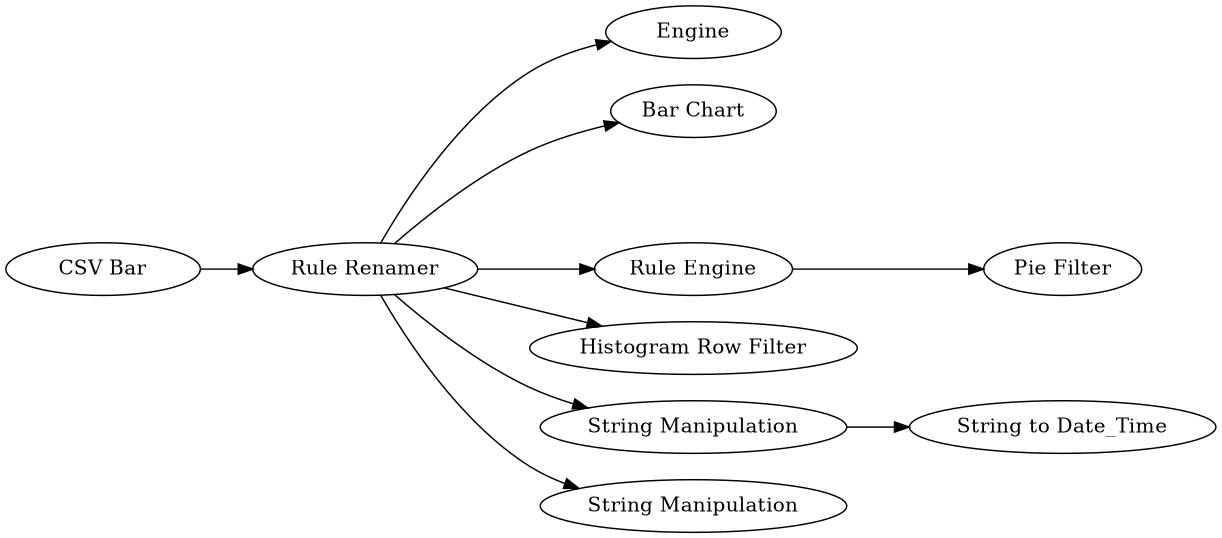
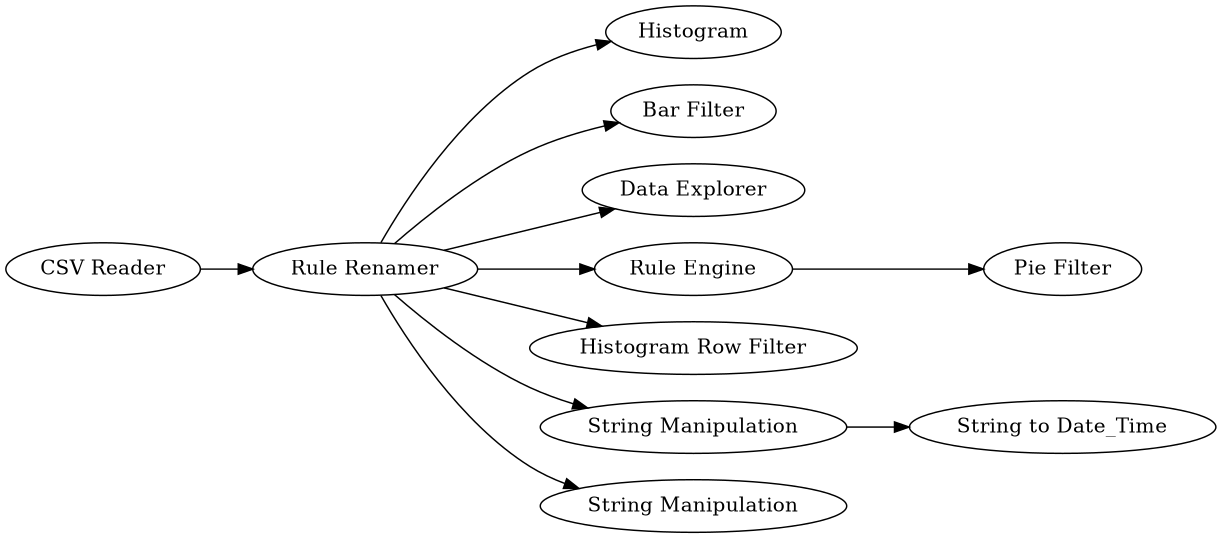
(693, 32) -> (693, 32)
(693, 111) -> (693, 111)
none -> (693, 190)
(103, 269) -> (103, 269)
